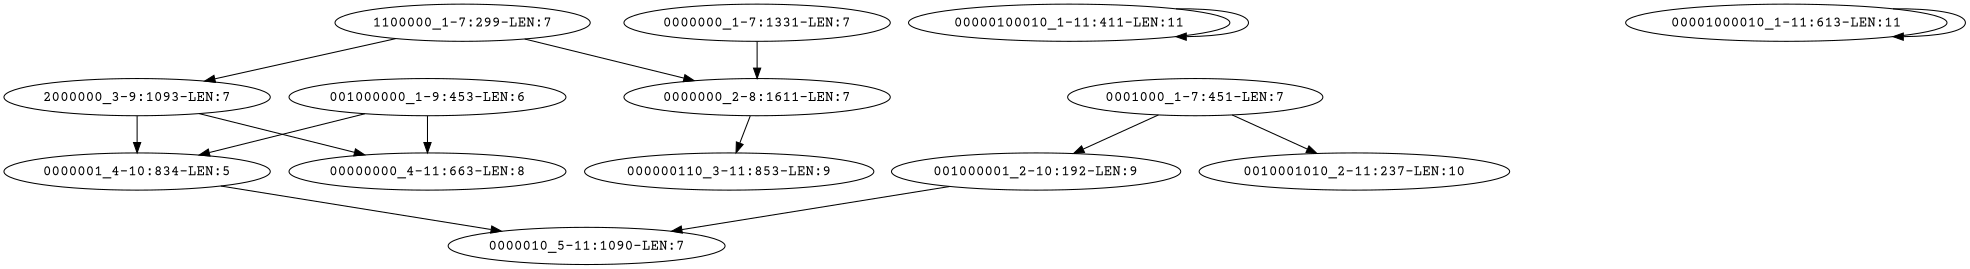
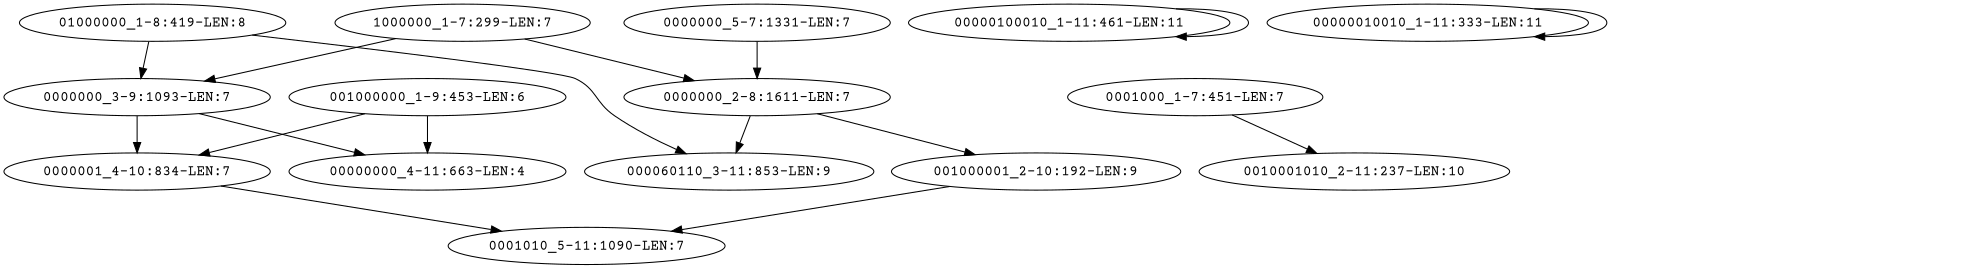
none -> (153, 23)
(463, 23) -> (463, 23)
(757, 23) -> (757, 23)
(1069, 23) -> (1069, 23)
none -> (1428, 23)
(1786, 23) -> none
(137, 97) -> (137, 97)
(1121, 132) -> (891, 133)
(137, 172) -> (137, 172)
(427, 172) -> (427, 172)
(729, 172) -> (729, 172)
(587, 246) -> (587, 246)
